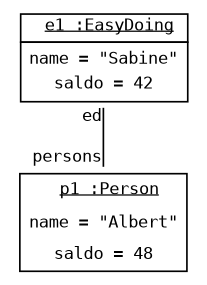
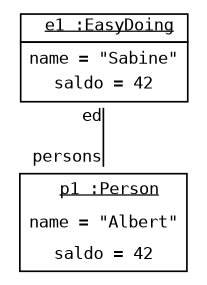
(104, 254) -> (104, 254)
